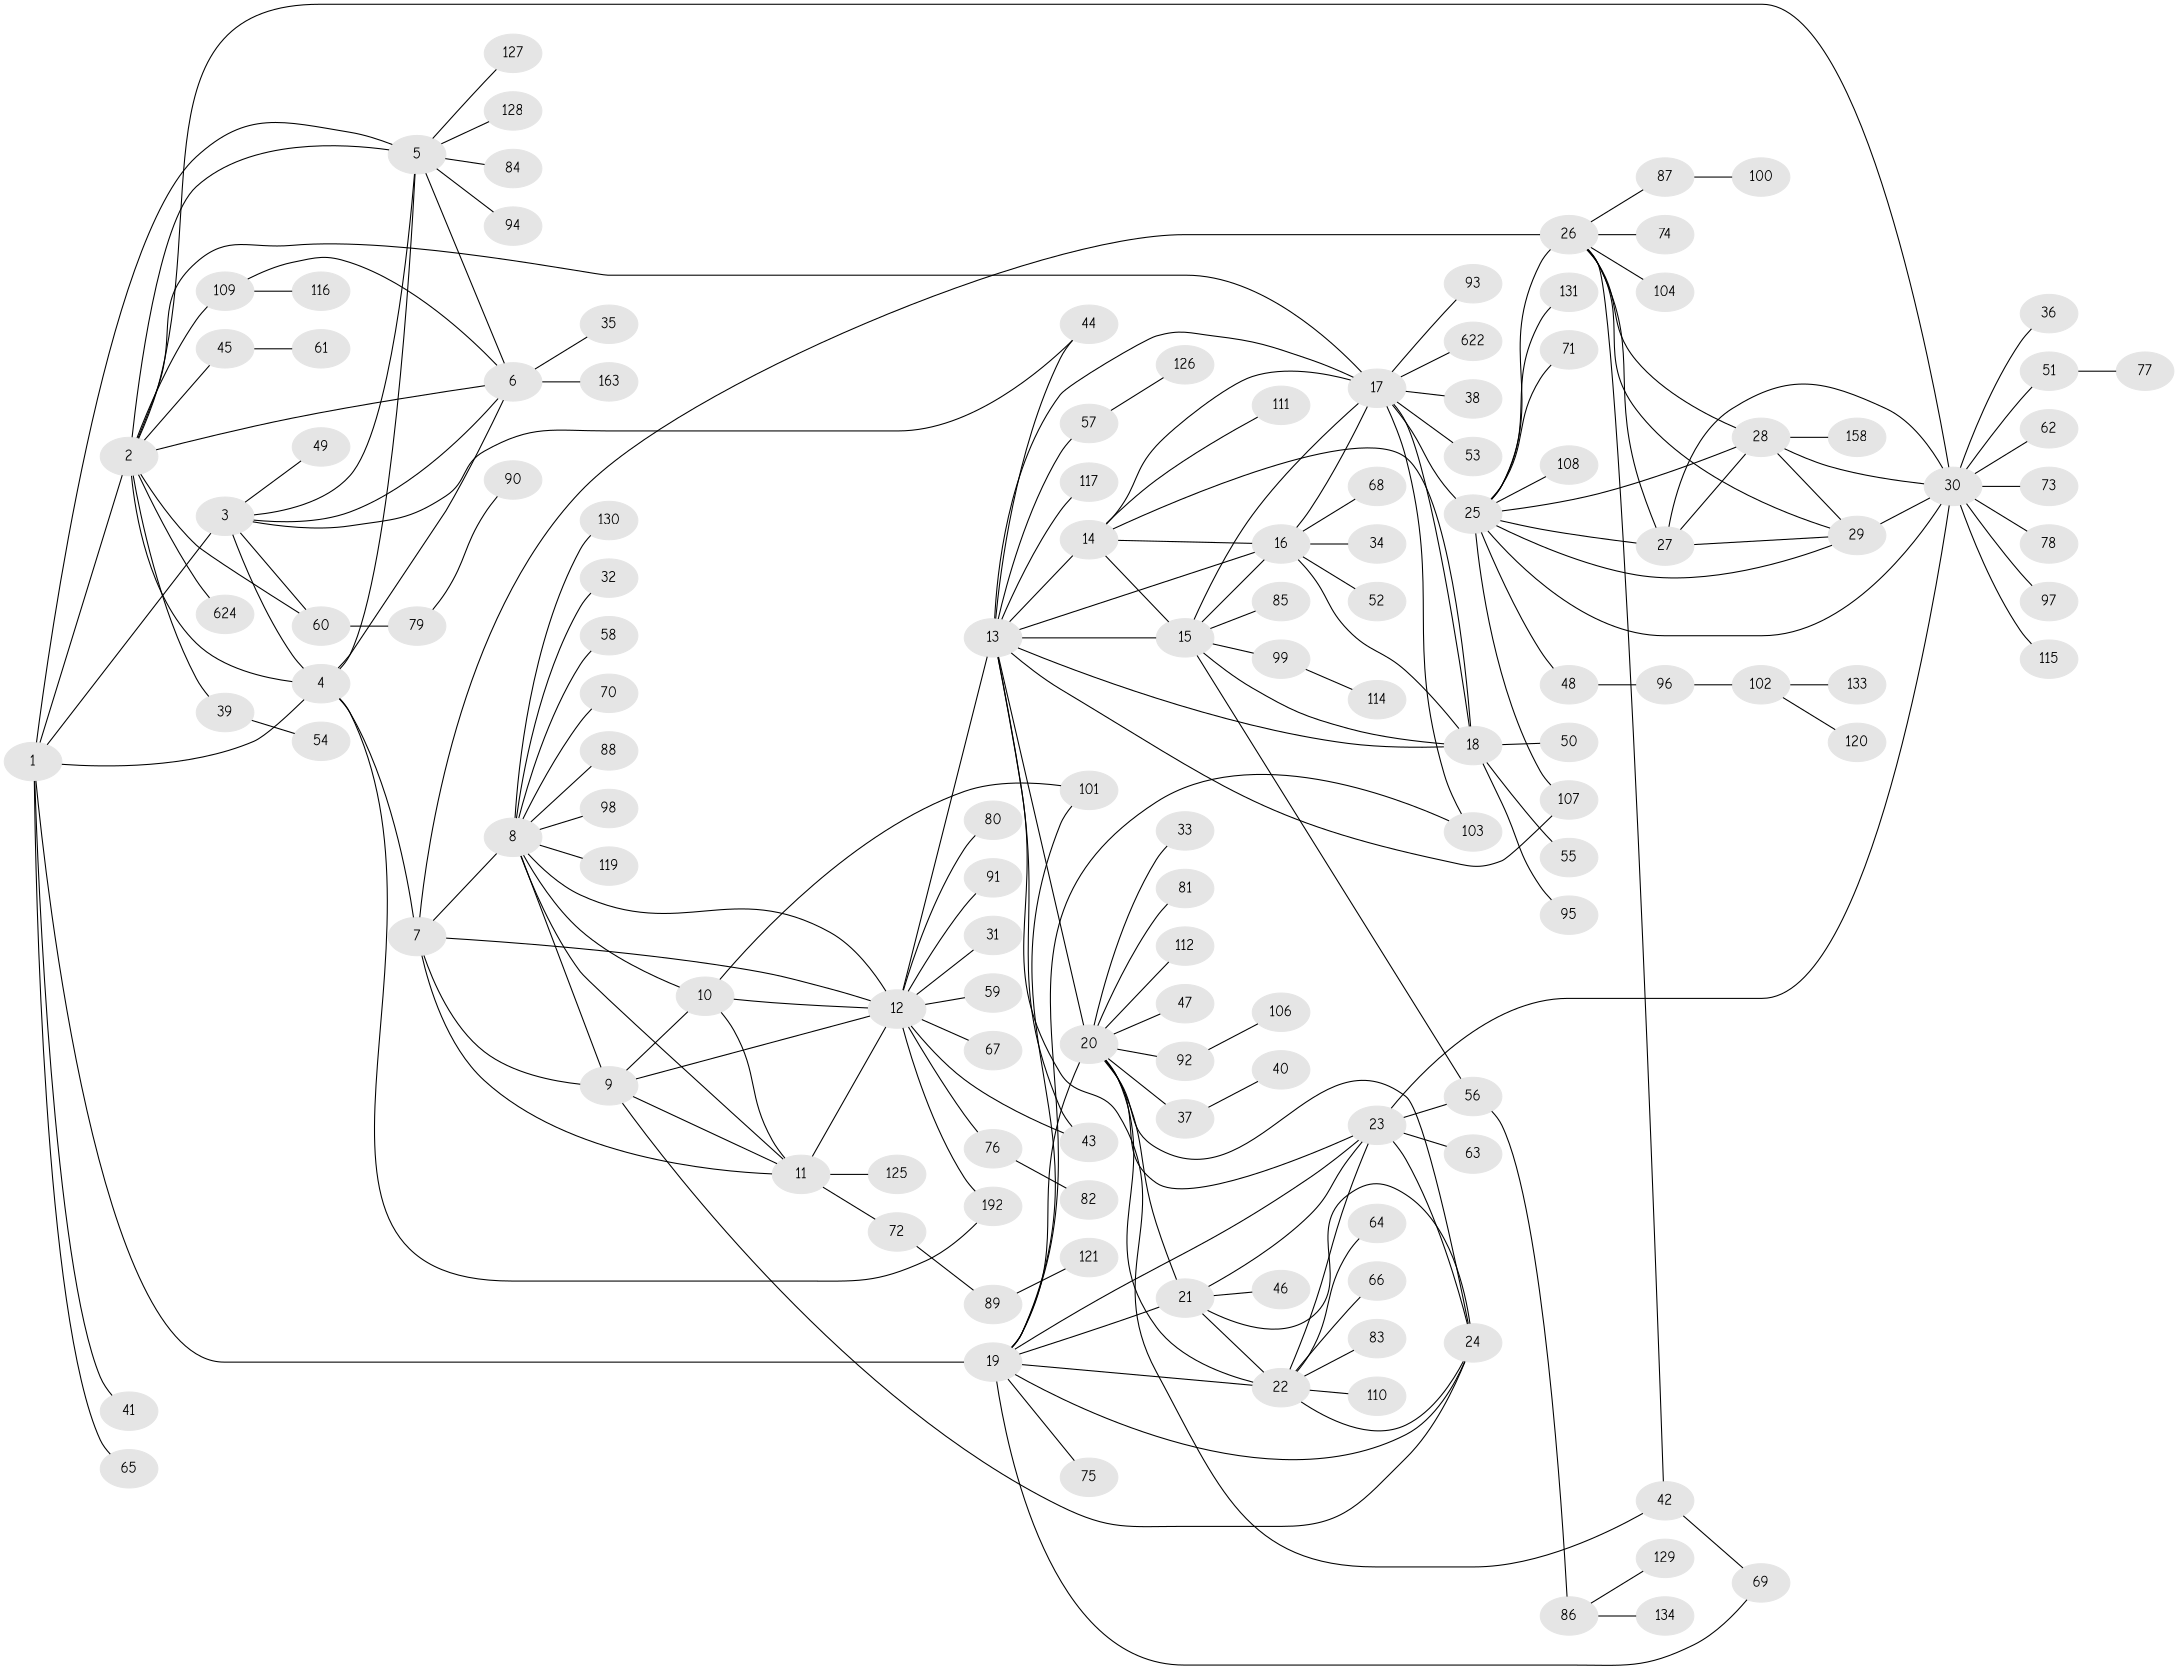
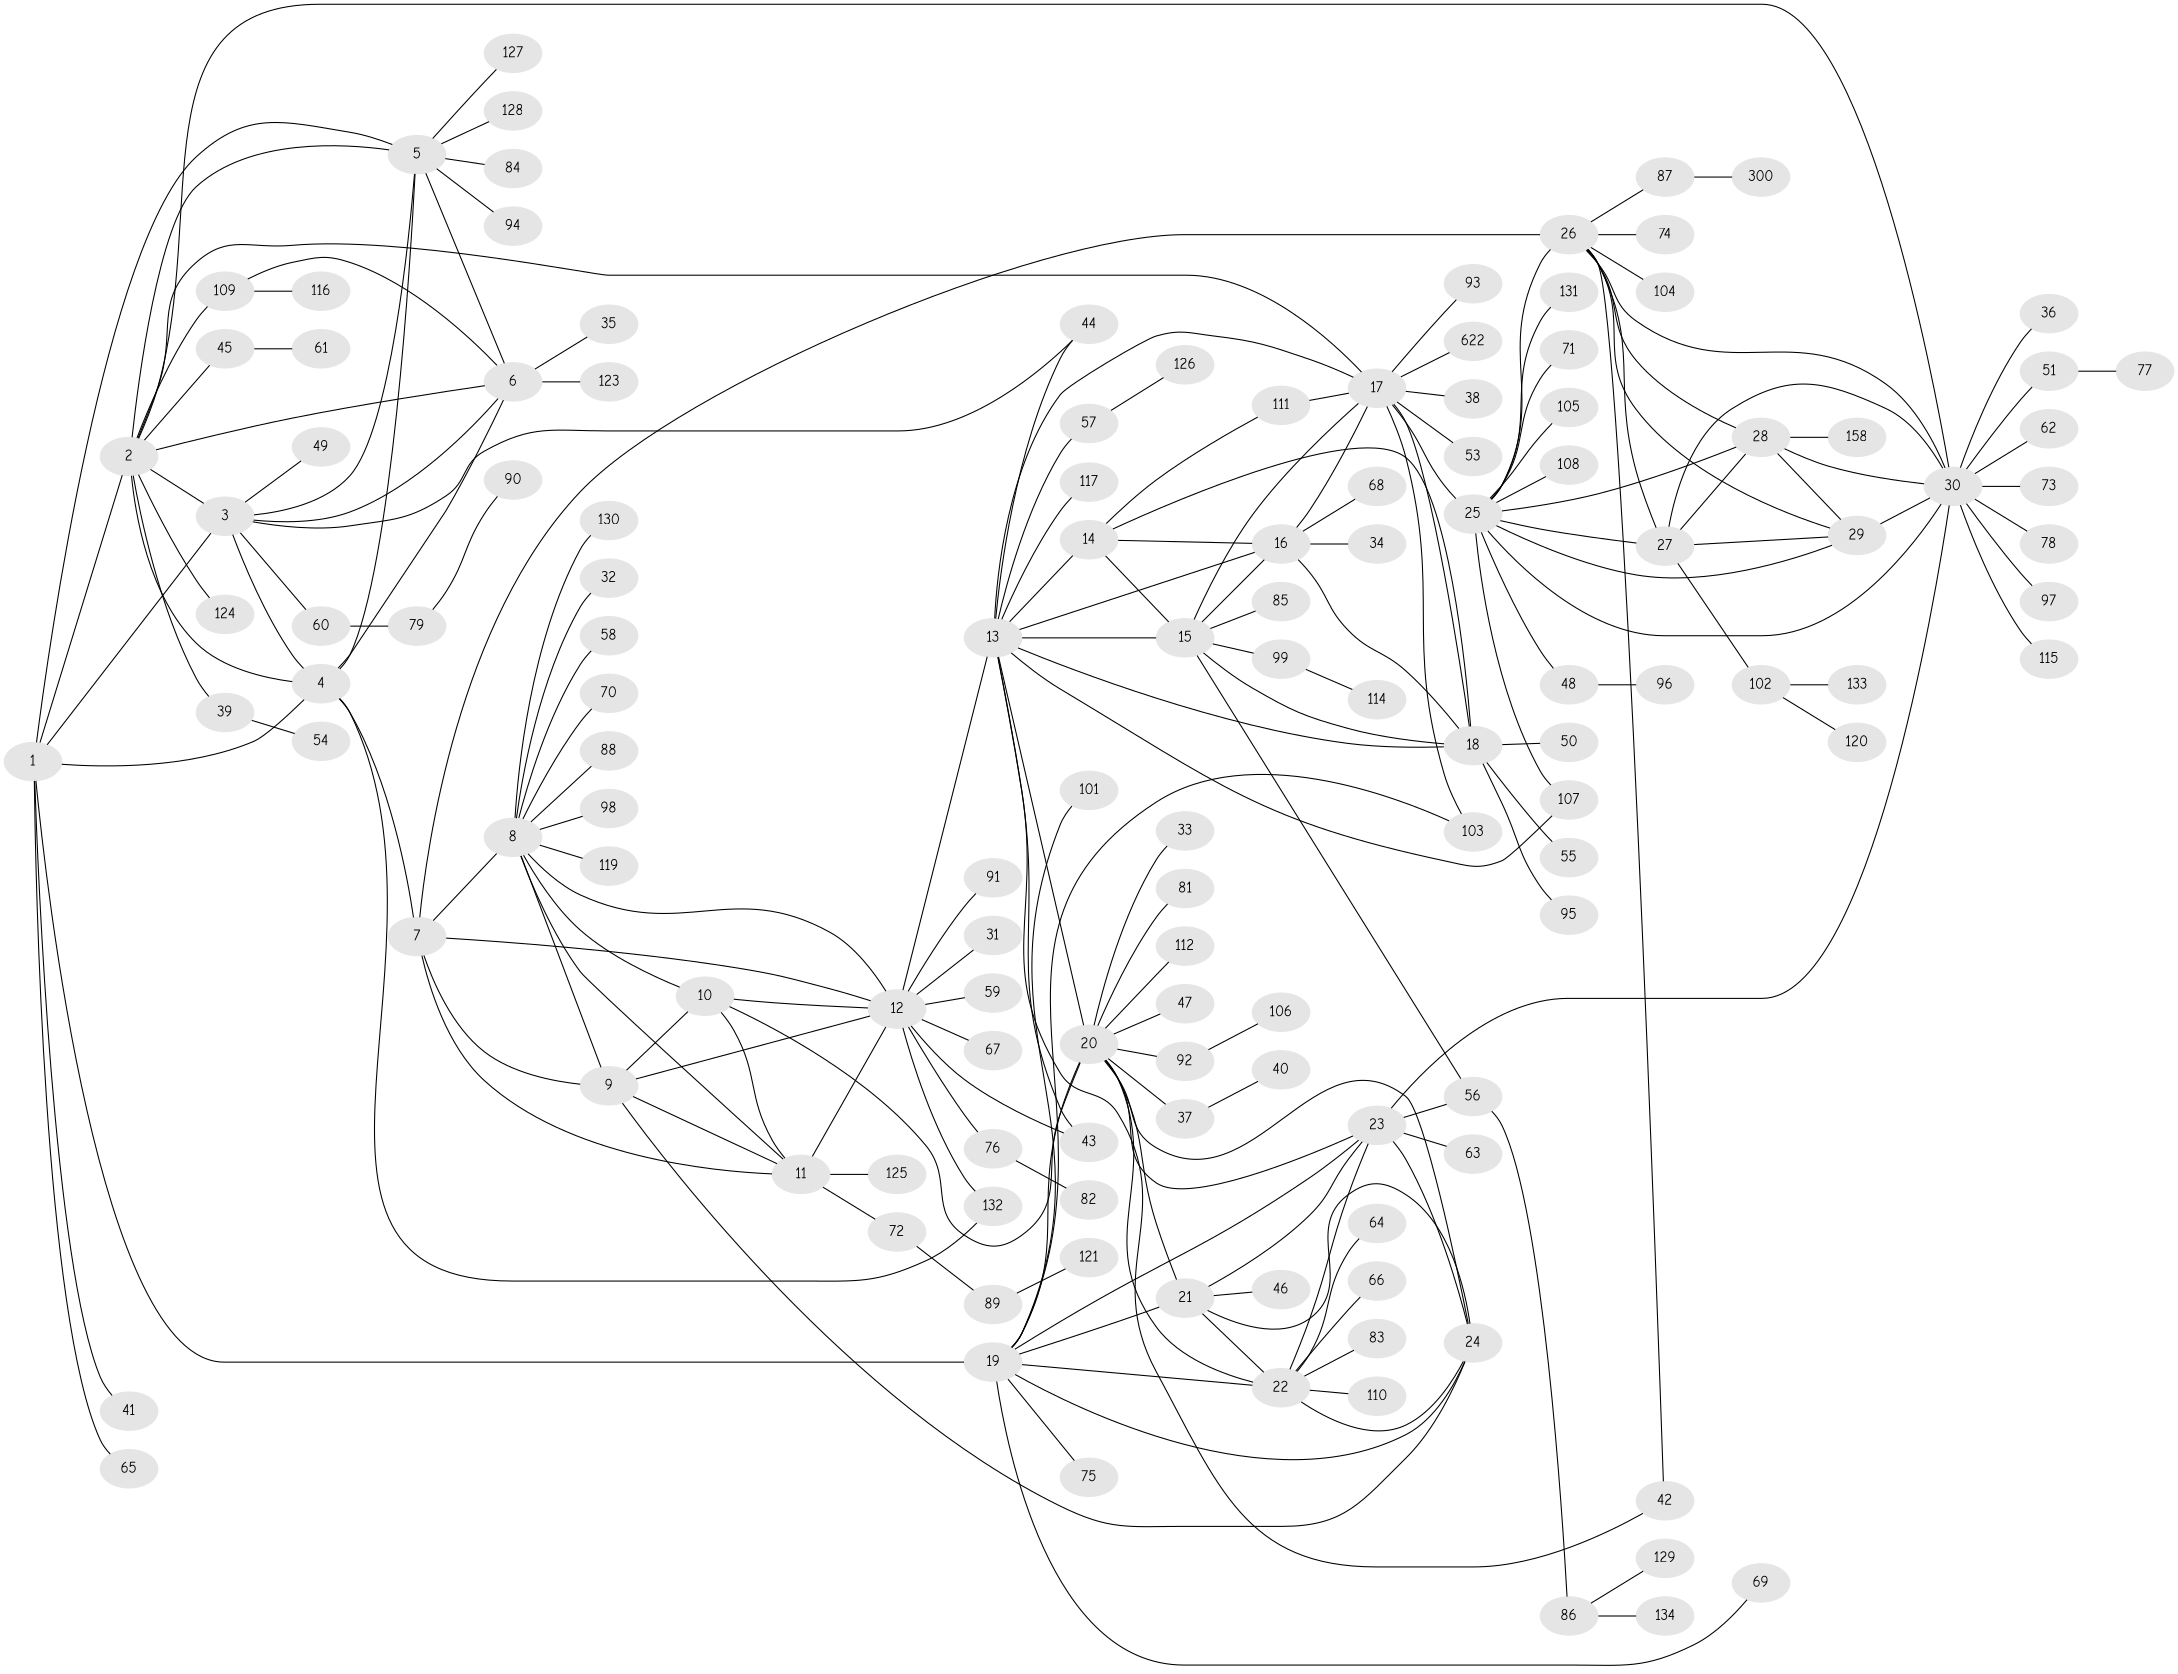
(1761, 177) -> (1761, 177)
none -> (1769, 352)
(609, 382) -> (609, 382)
(1204, 405) -> (1329, 397)
none -> (1569, 407)
(210, 555) -> (177, 486)
(1377, 601) -> none
(225, 614) -> (225, 614)
(1713, 685) -> (1713, 615)
(993, 820) -> none
(870, 841) -> (942, 1196)
(993, 1206) -> (993, 1206)
(1713, 1542) -> none
